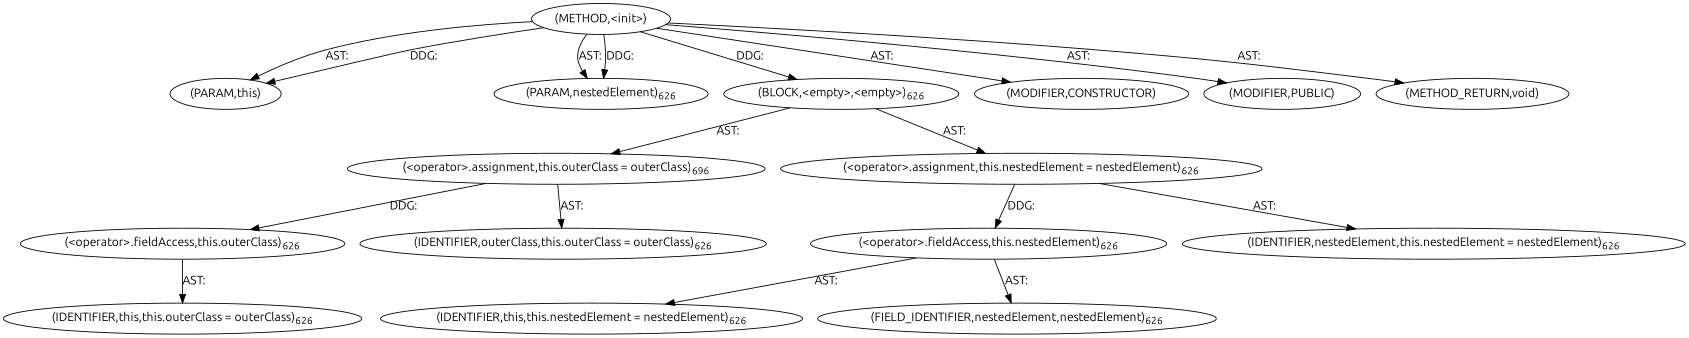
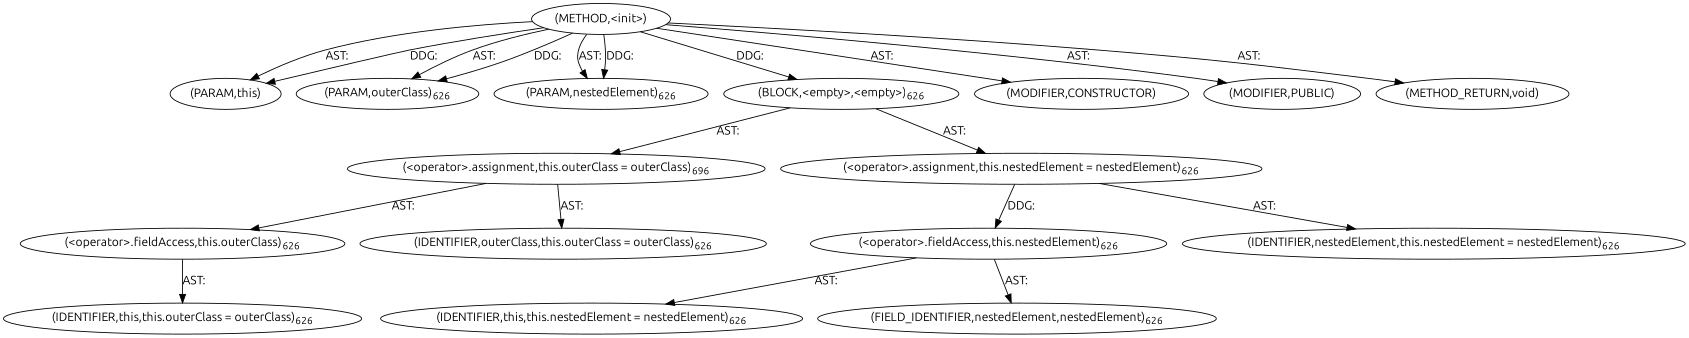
none -> (388, 94)
(405, 206) -> (405, 206)
